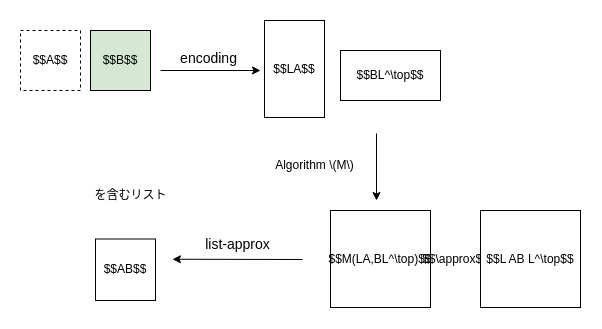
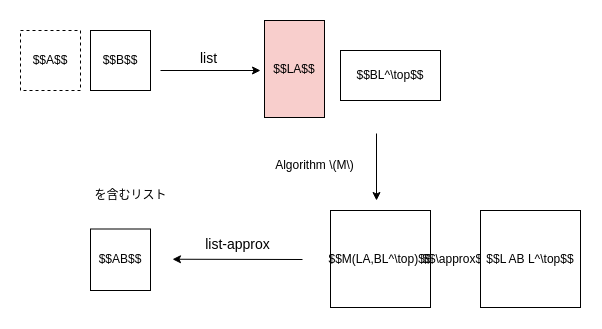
(209, 59) -> (209, 59)
(121, 61) -> (121, 61)
(295, 69) -> (295, 69)
(126, 270) -> (121, 260)
